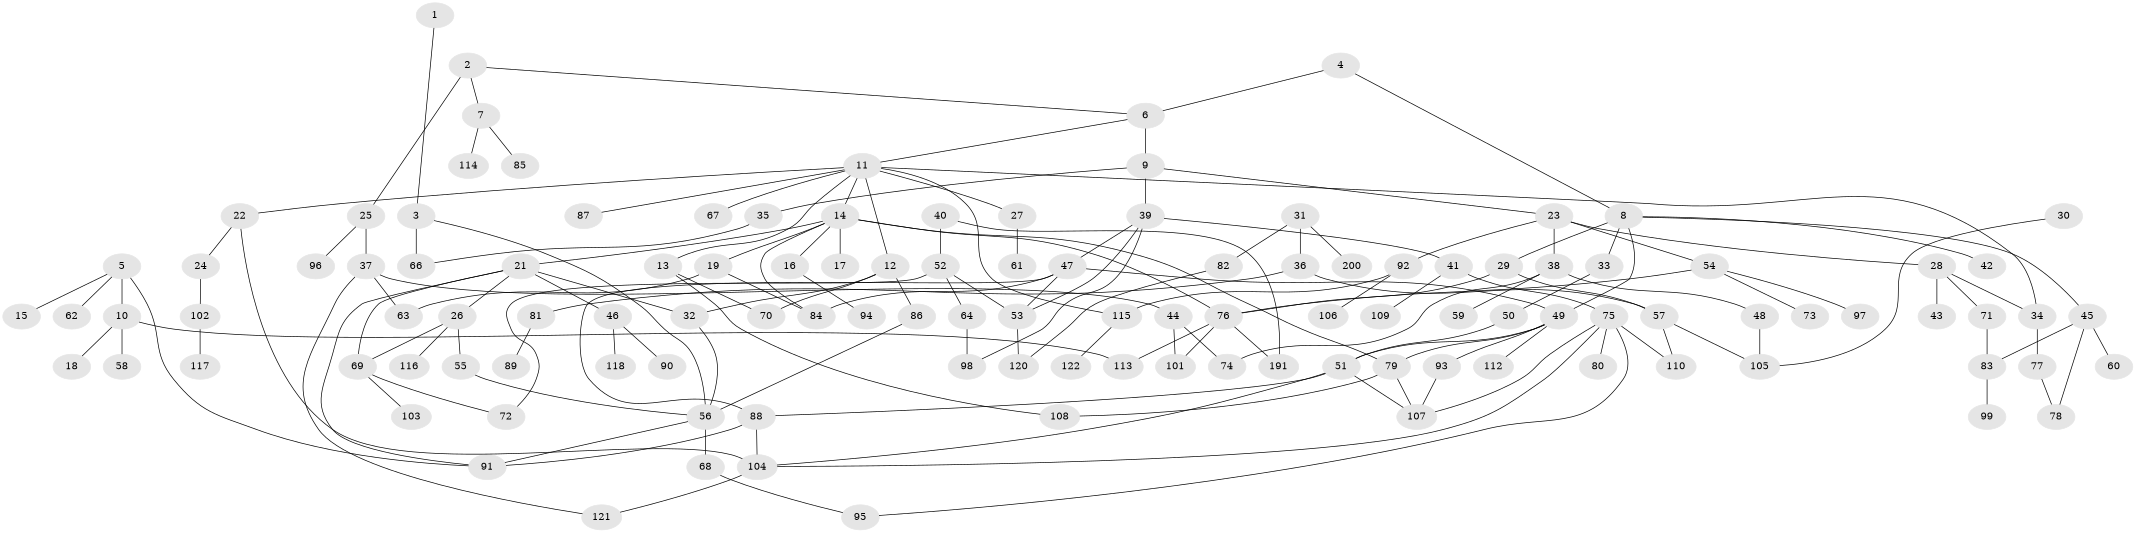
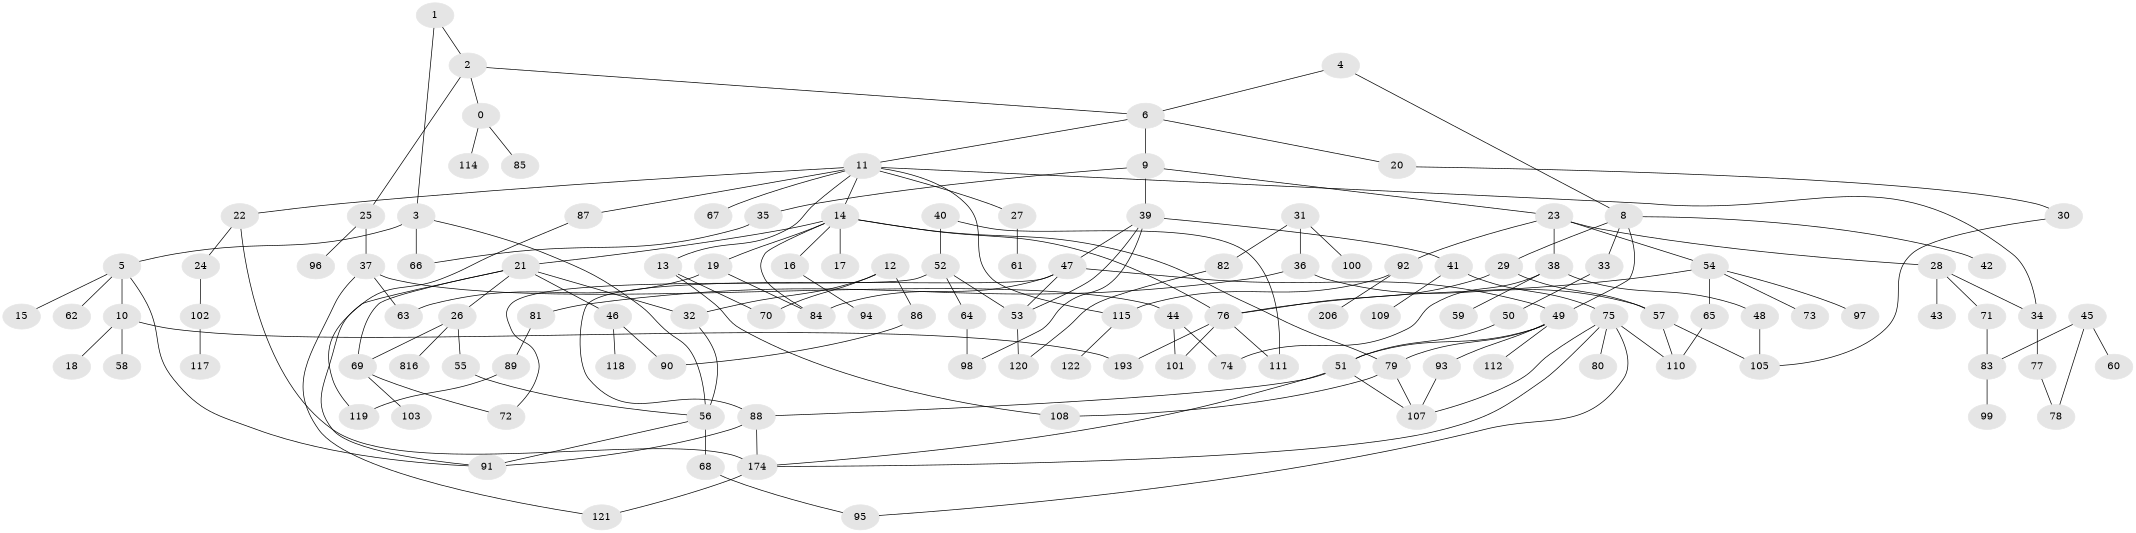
none -> (451, 40)
(481, 116) -> (481, 116)
none -> (1397, 166)
(876, 216) -> none
(1871, 229) -> none
none -> (271, 246)
(1352, 266) -> (1352, 266)
(1328, 317) -> (1328, 317)
none -> (1710, 317)
(409, 367) -> (409, 367)
(811, 367) -> (801, 350)
(1123, 367) -> (1123, 367)
(1279, 367) -> (1279, 367)
none -> (359, 417)
(757, 467) -> (757, 467)
